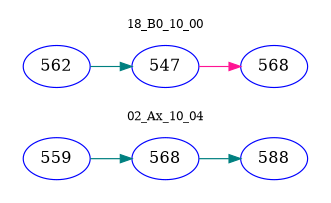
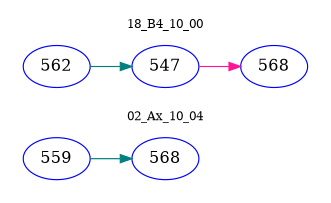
(165, 25) -> (165, 25)
(274, 159) -> none
